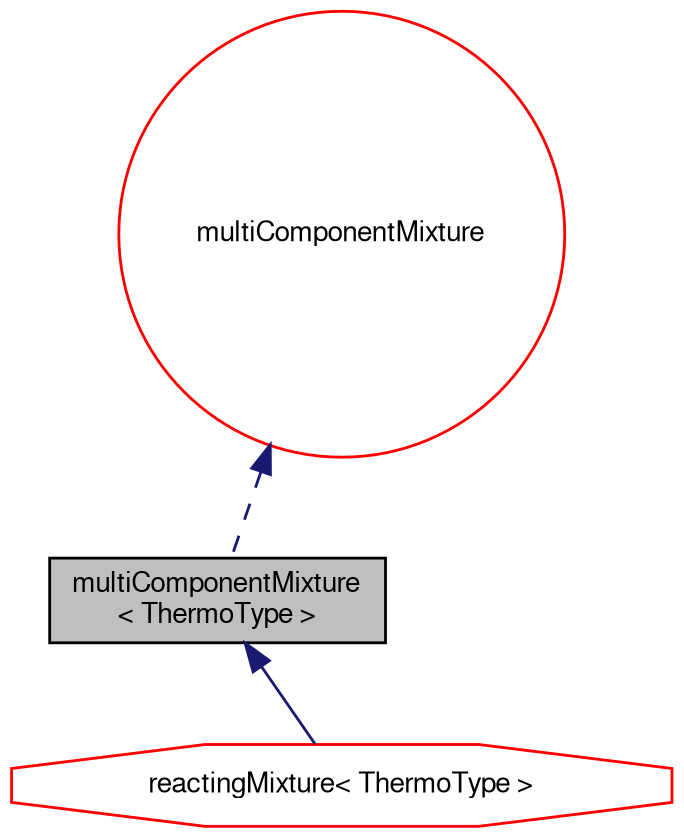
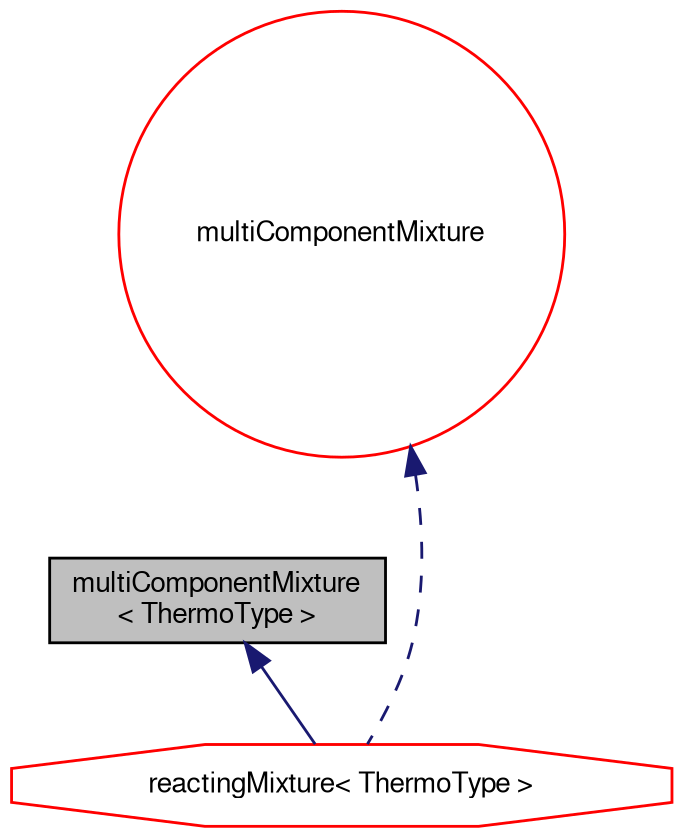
(246, 515) -> (418, 614)
